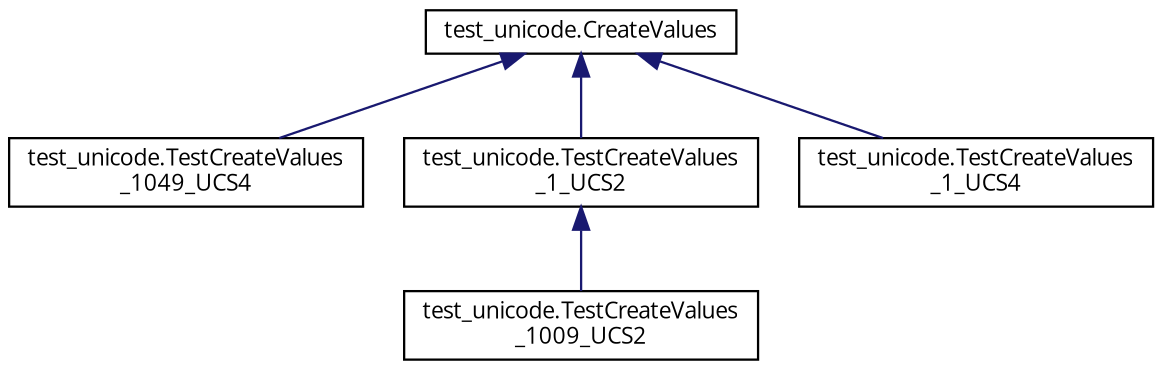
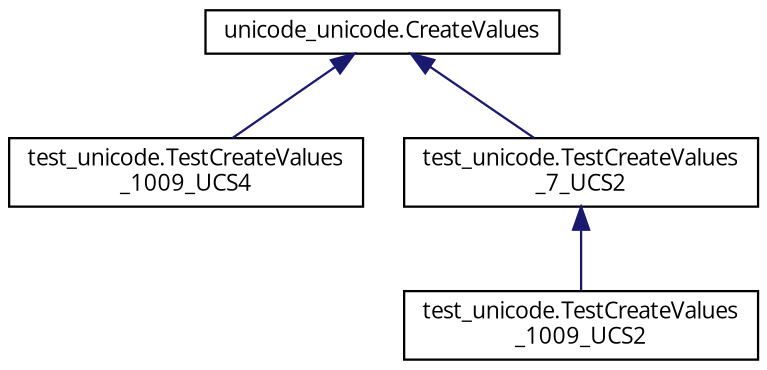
(581, 32) -> (382, 32)
(186, 172) -> (186, 172)
(581, 172) -> (581, 172)
(976, 172) -> none
